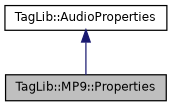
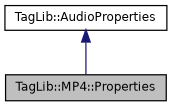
(86, 88) -> (86, 88)
